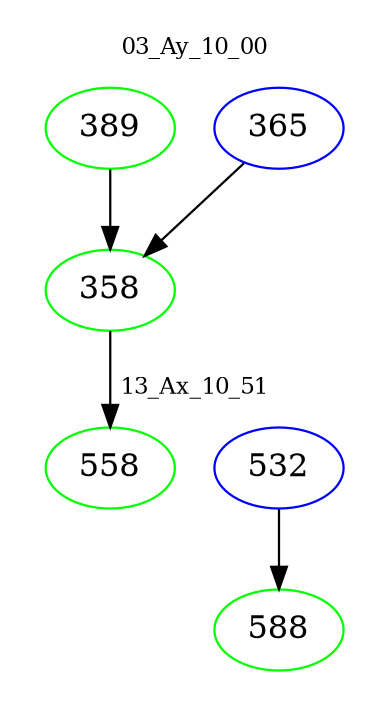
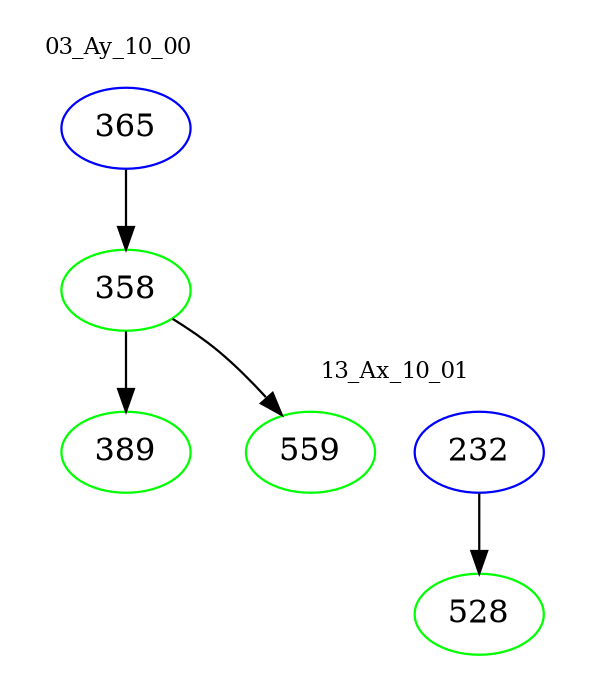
(110, 198) -> (126, 360)
(195, 388) -> (395, 372)
(110, 468) -> (310, 452)
(279, 468) -> (479, 452)
(279, 630) -> (479, 614)
